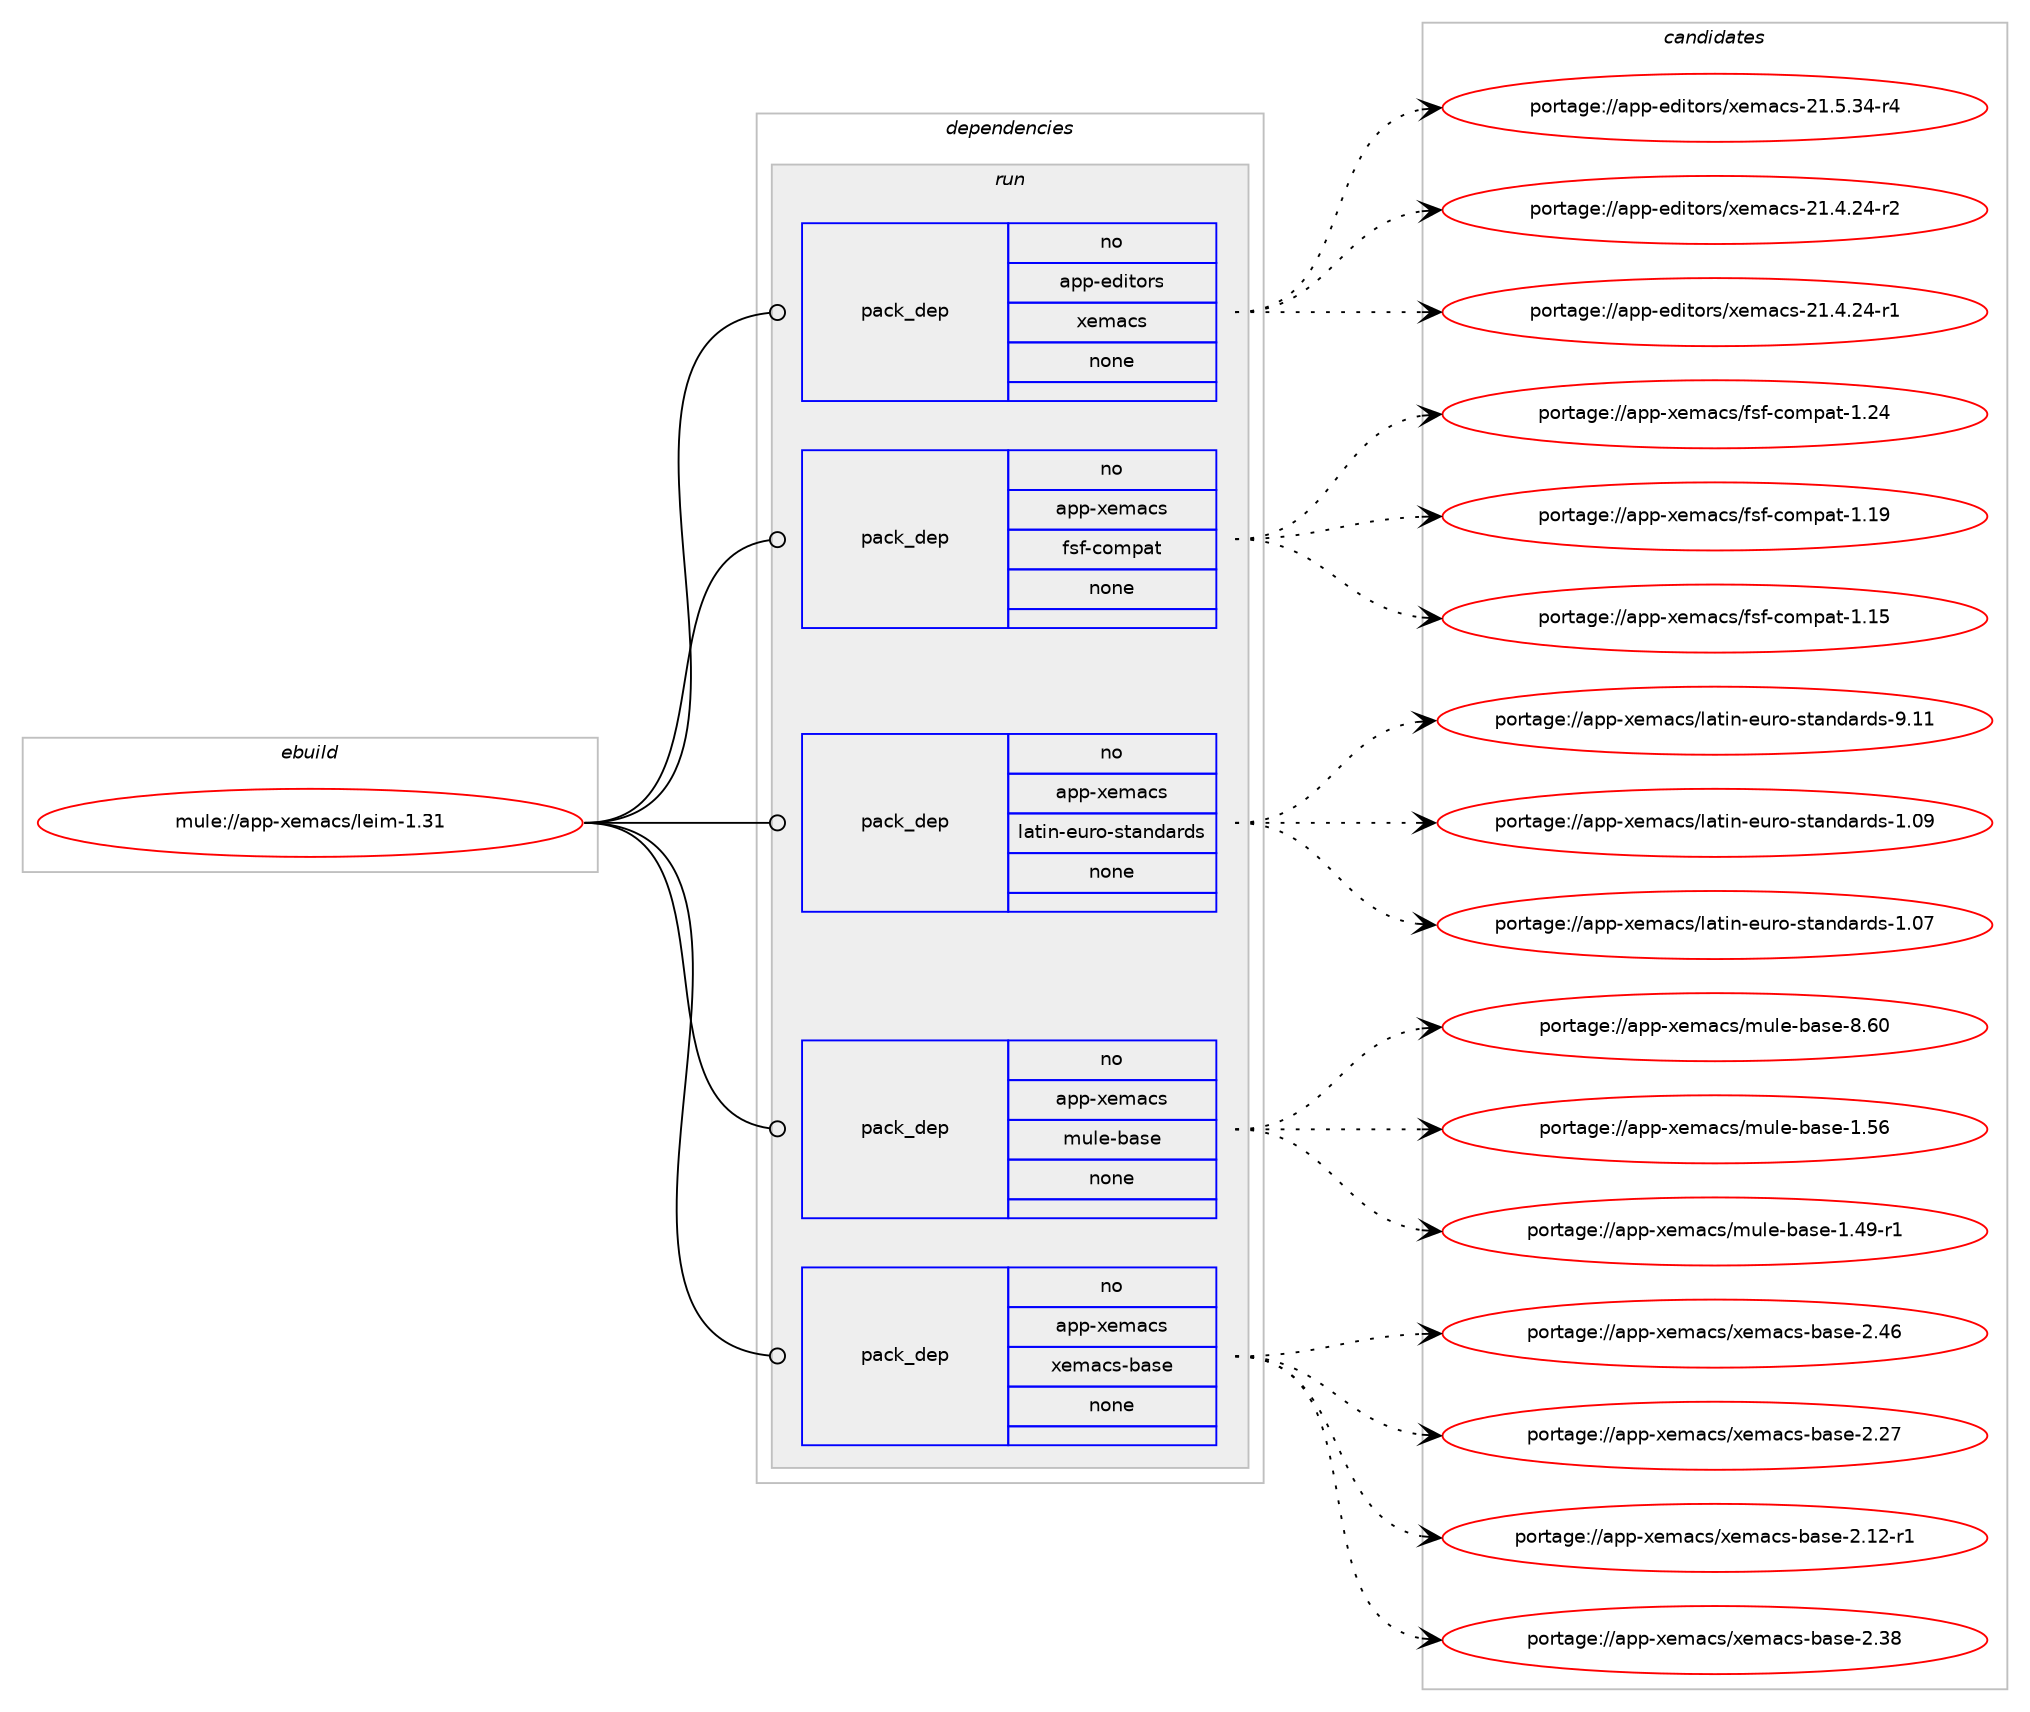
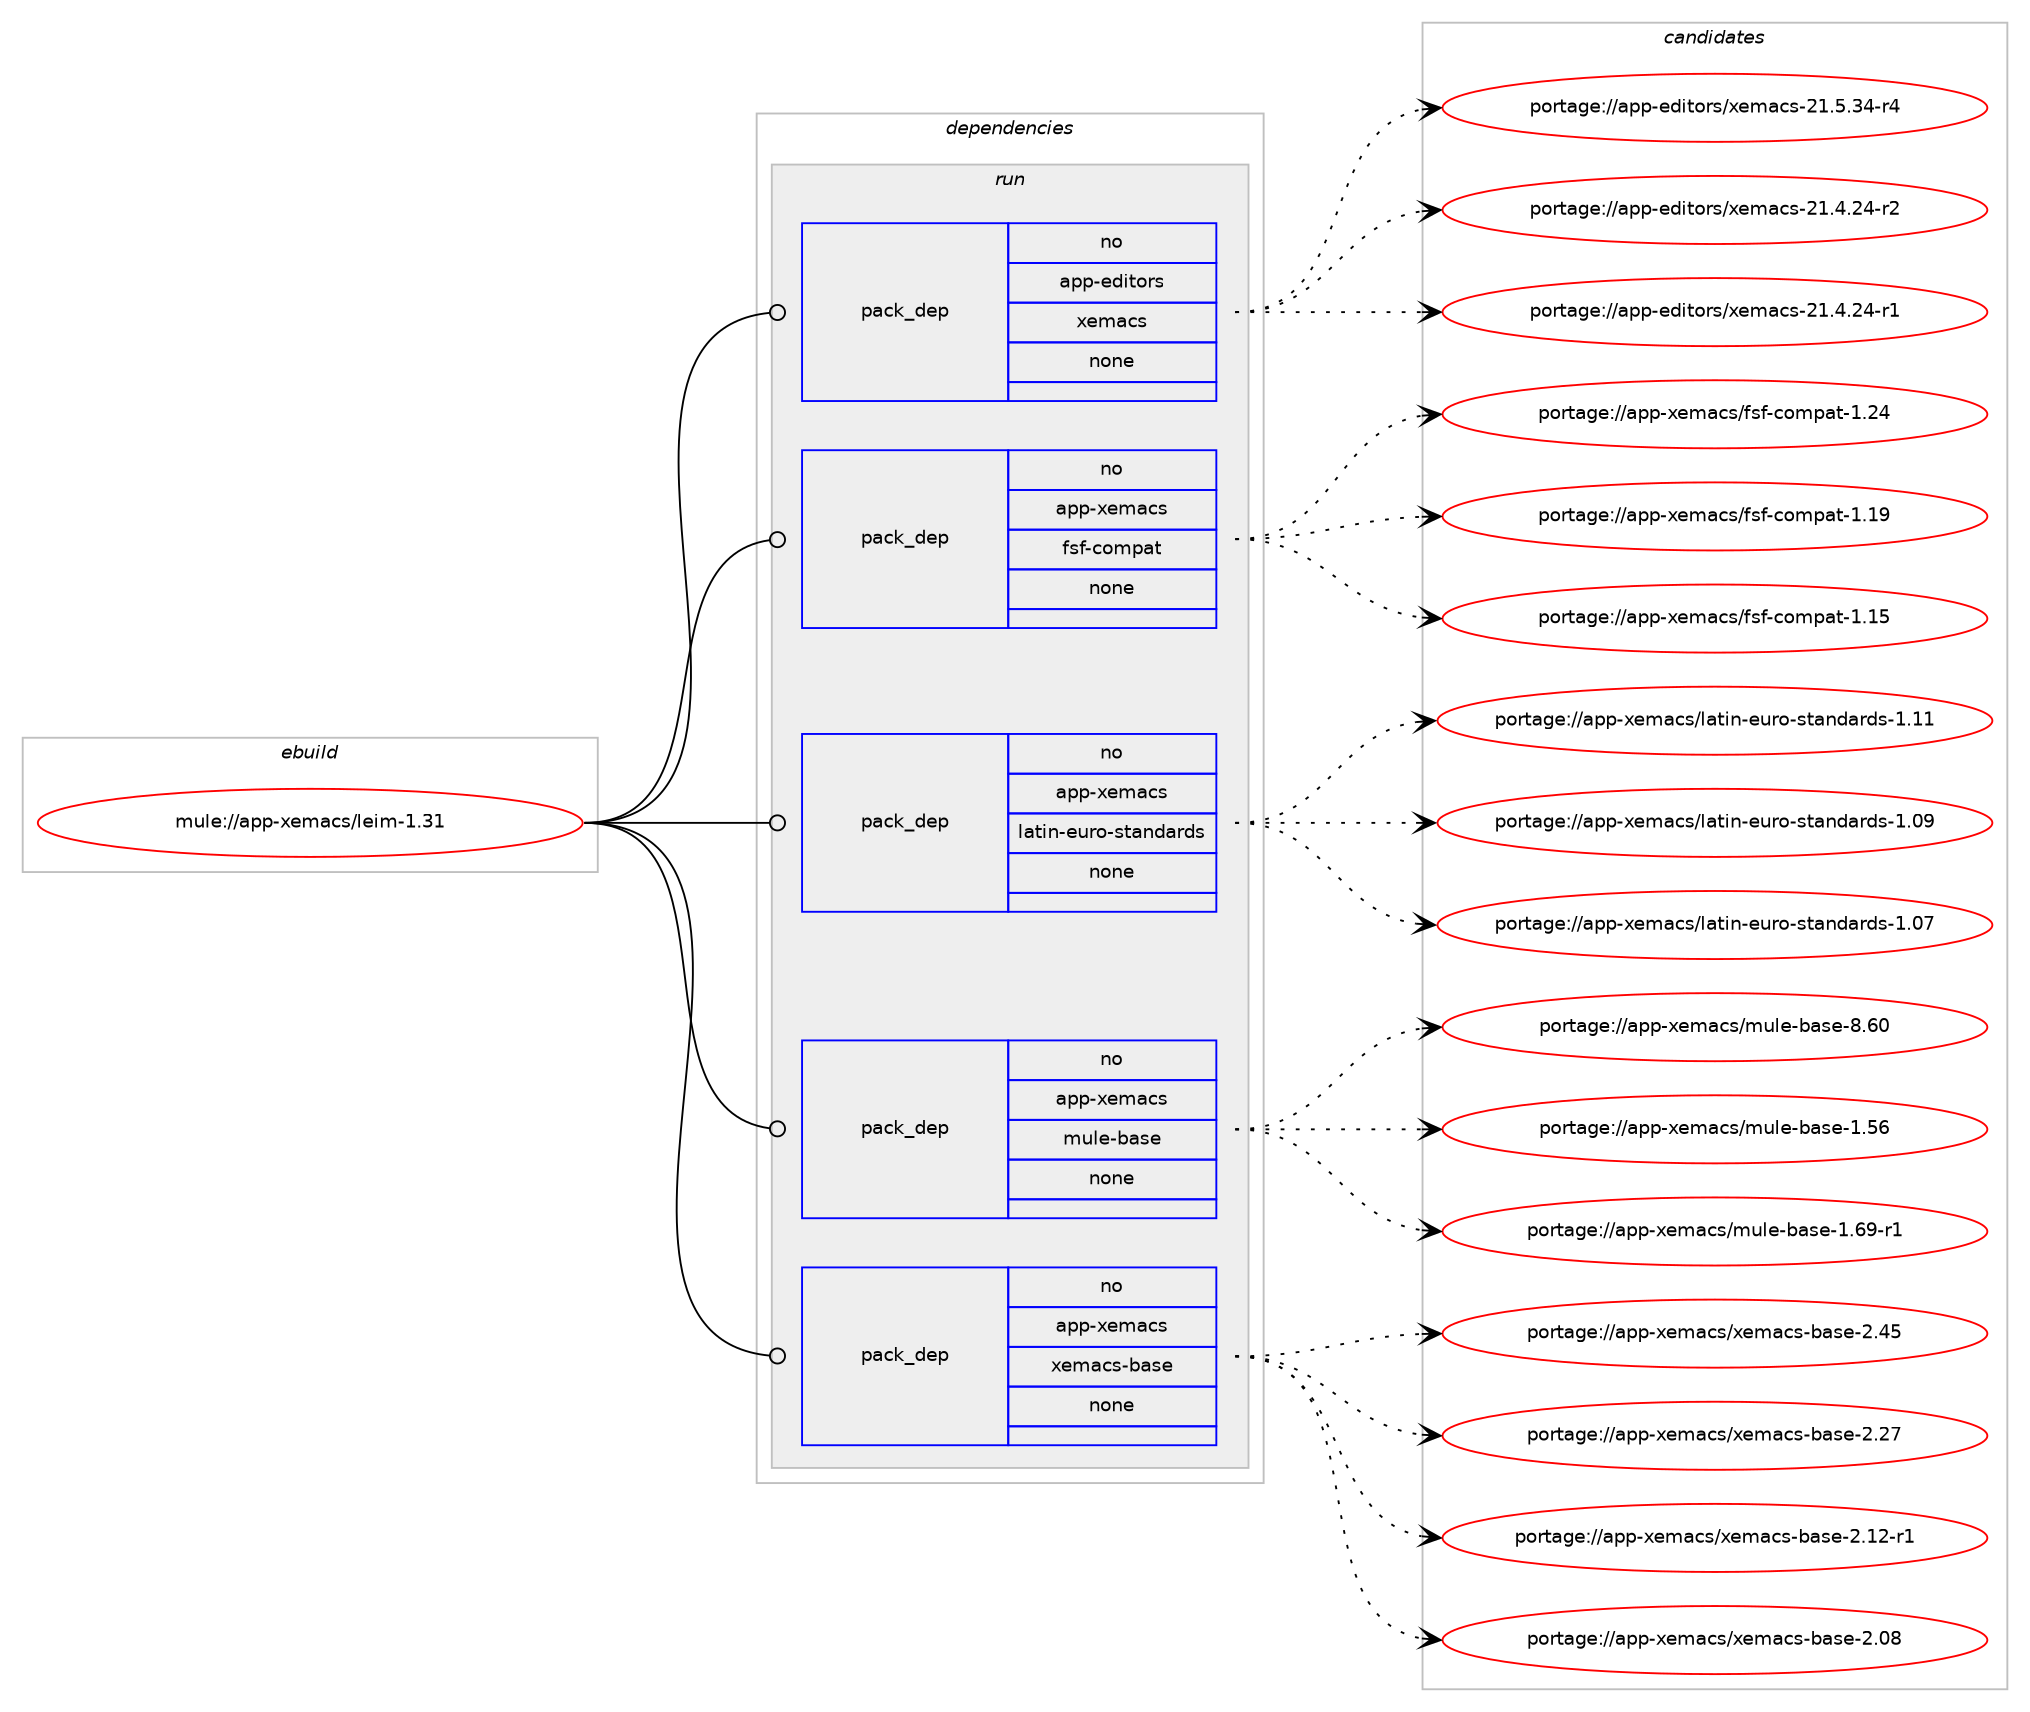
(1715, 721) -> (1715, 721)
(1715, 1231) -> (1715, 1231)
(1715, 1334) -> (1715, 1334)
(1715, 1640) -> (1715, 1640)
